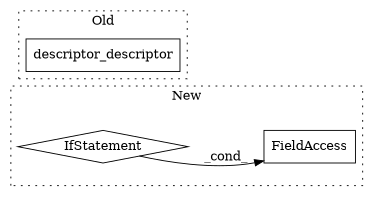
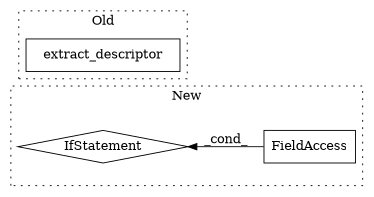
(103, 55) -> (103, 55)
(197, 165) -> (230, 147)
